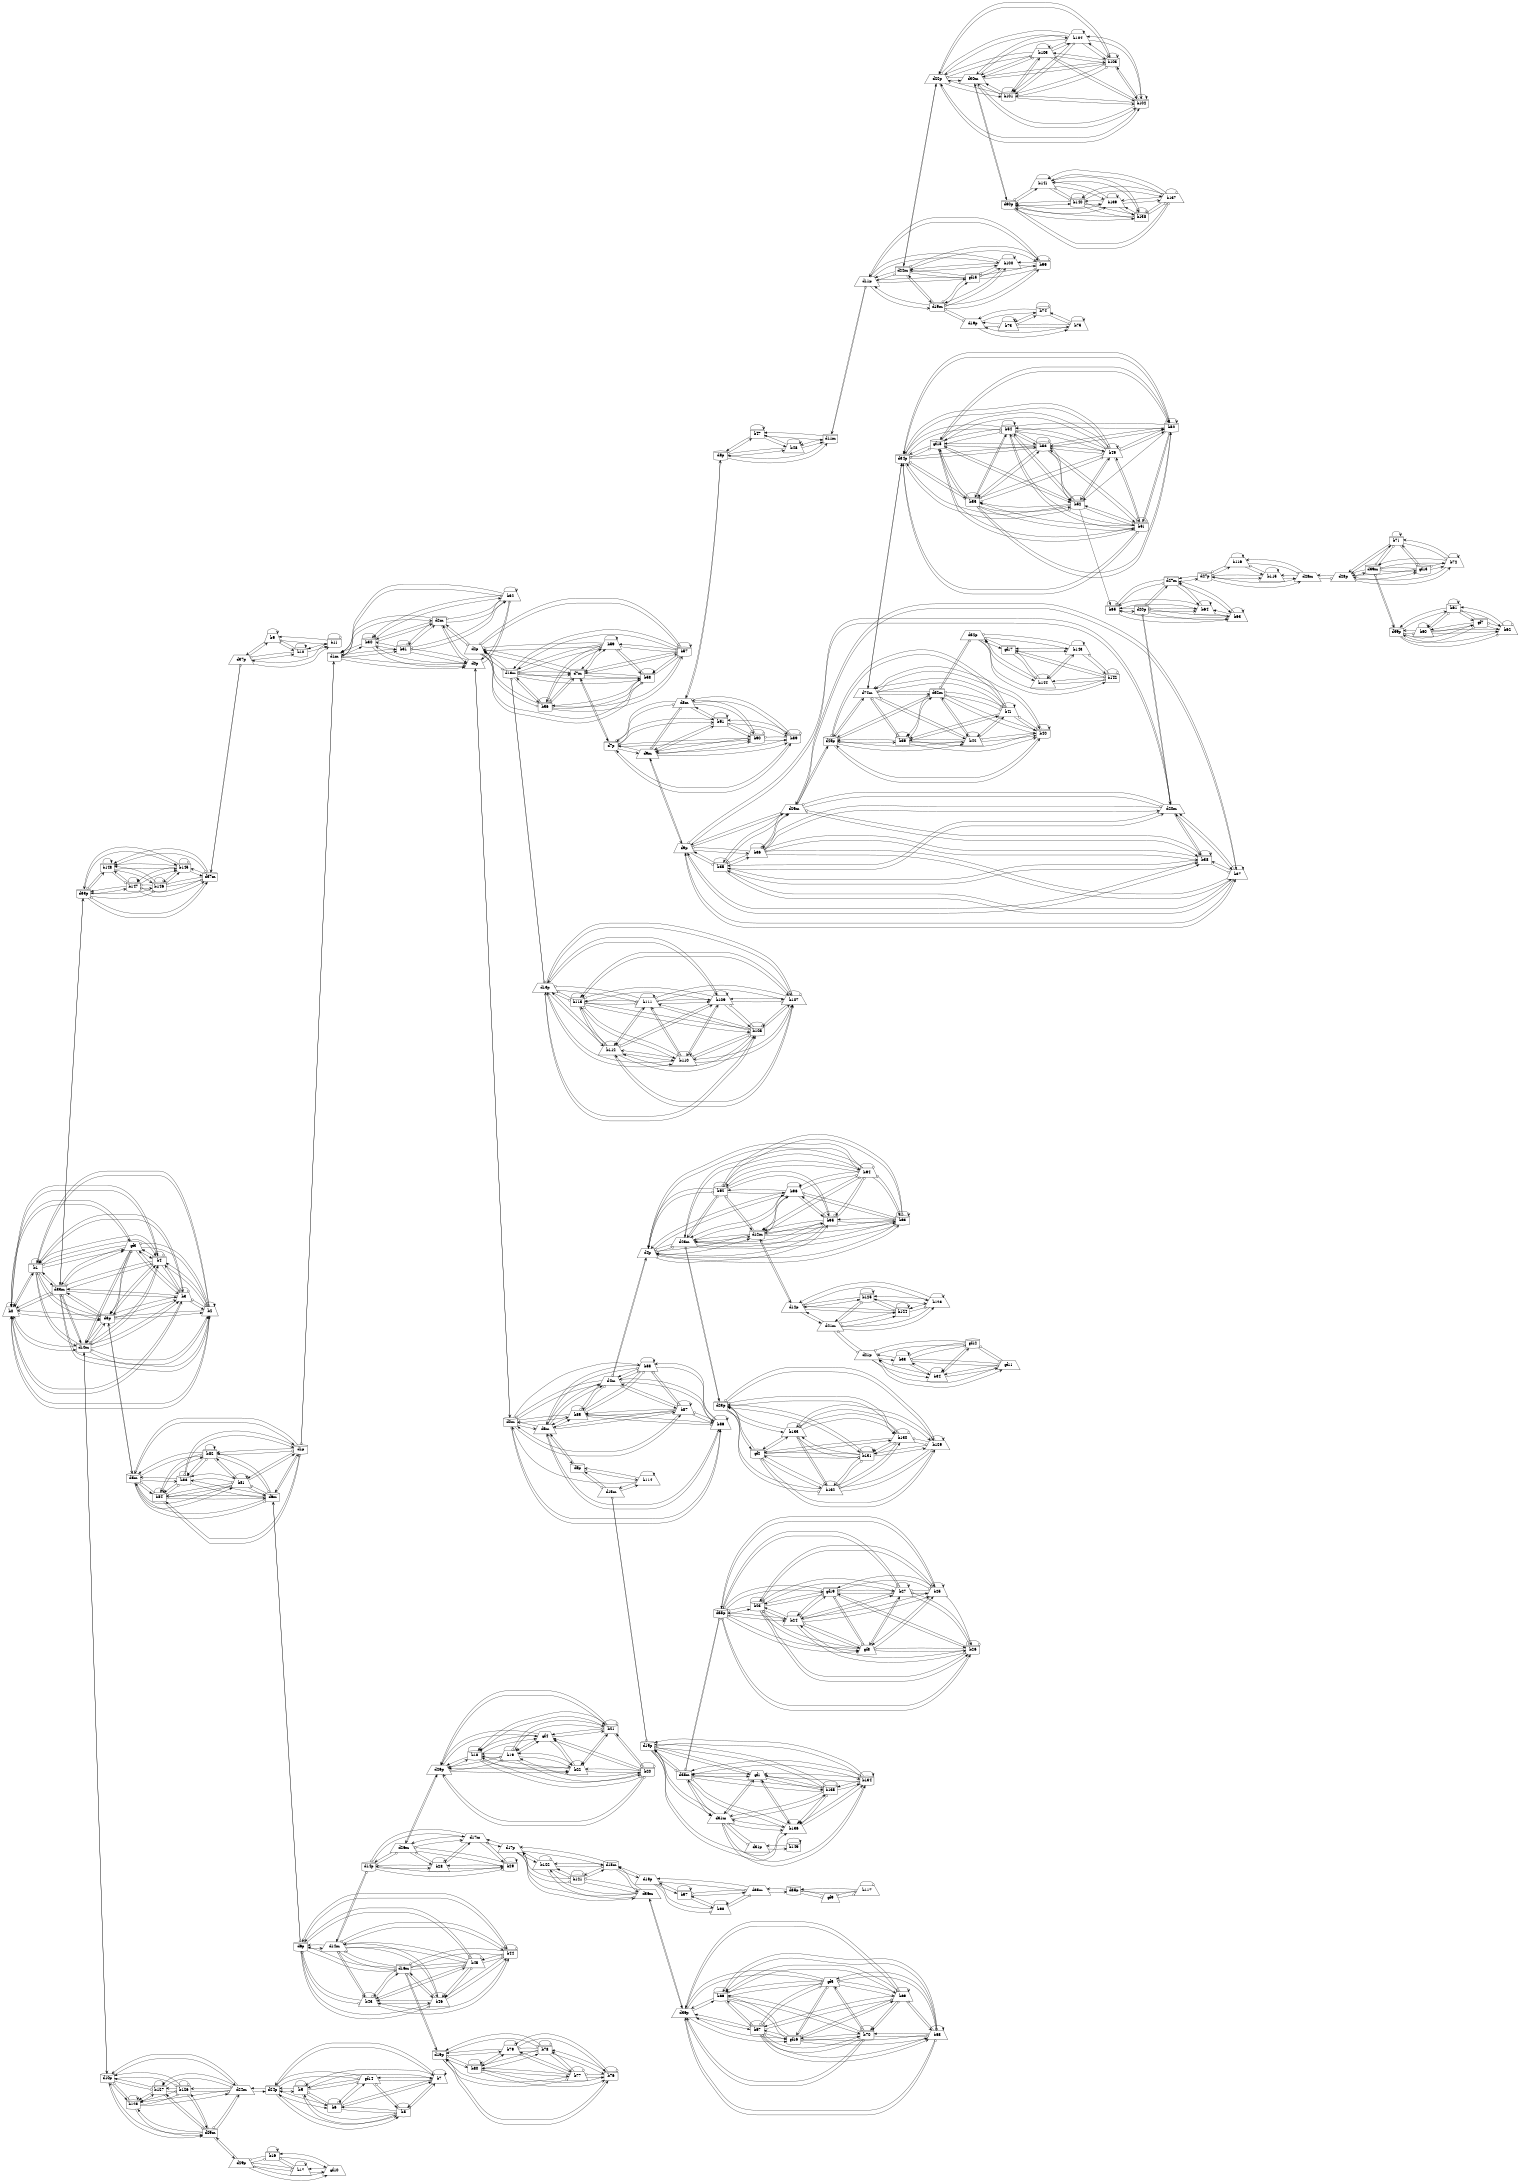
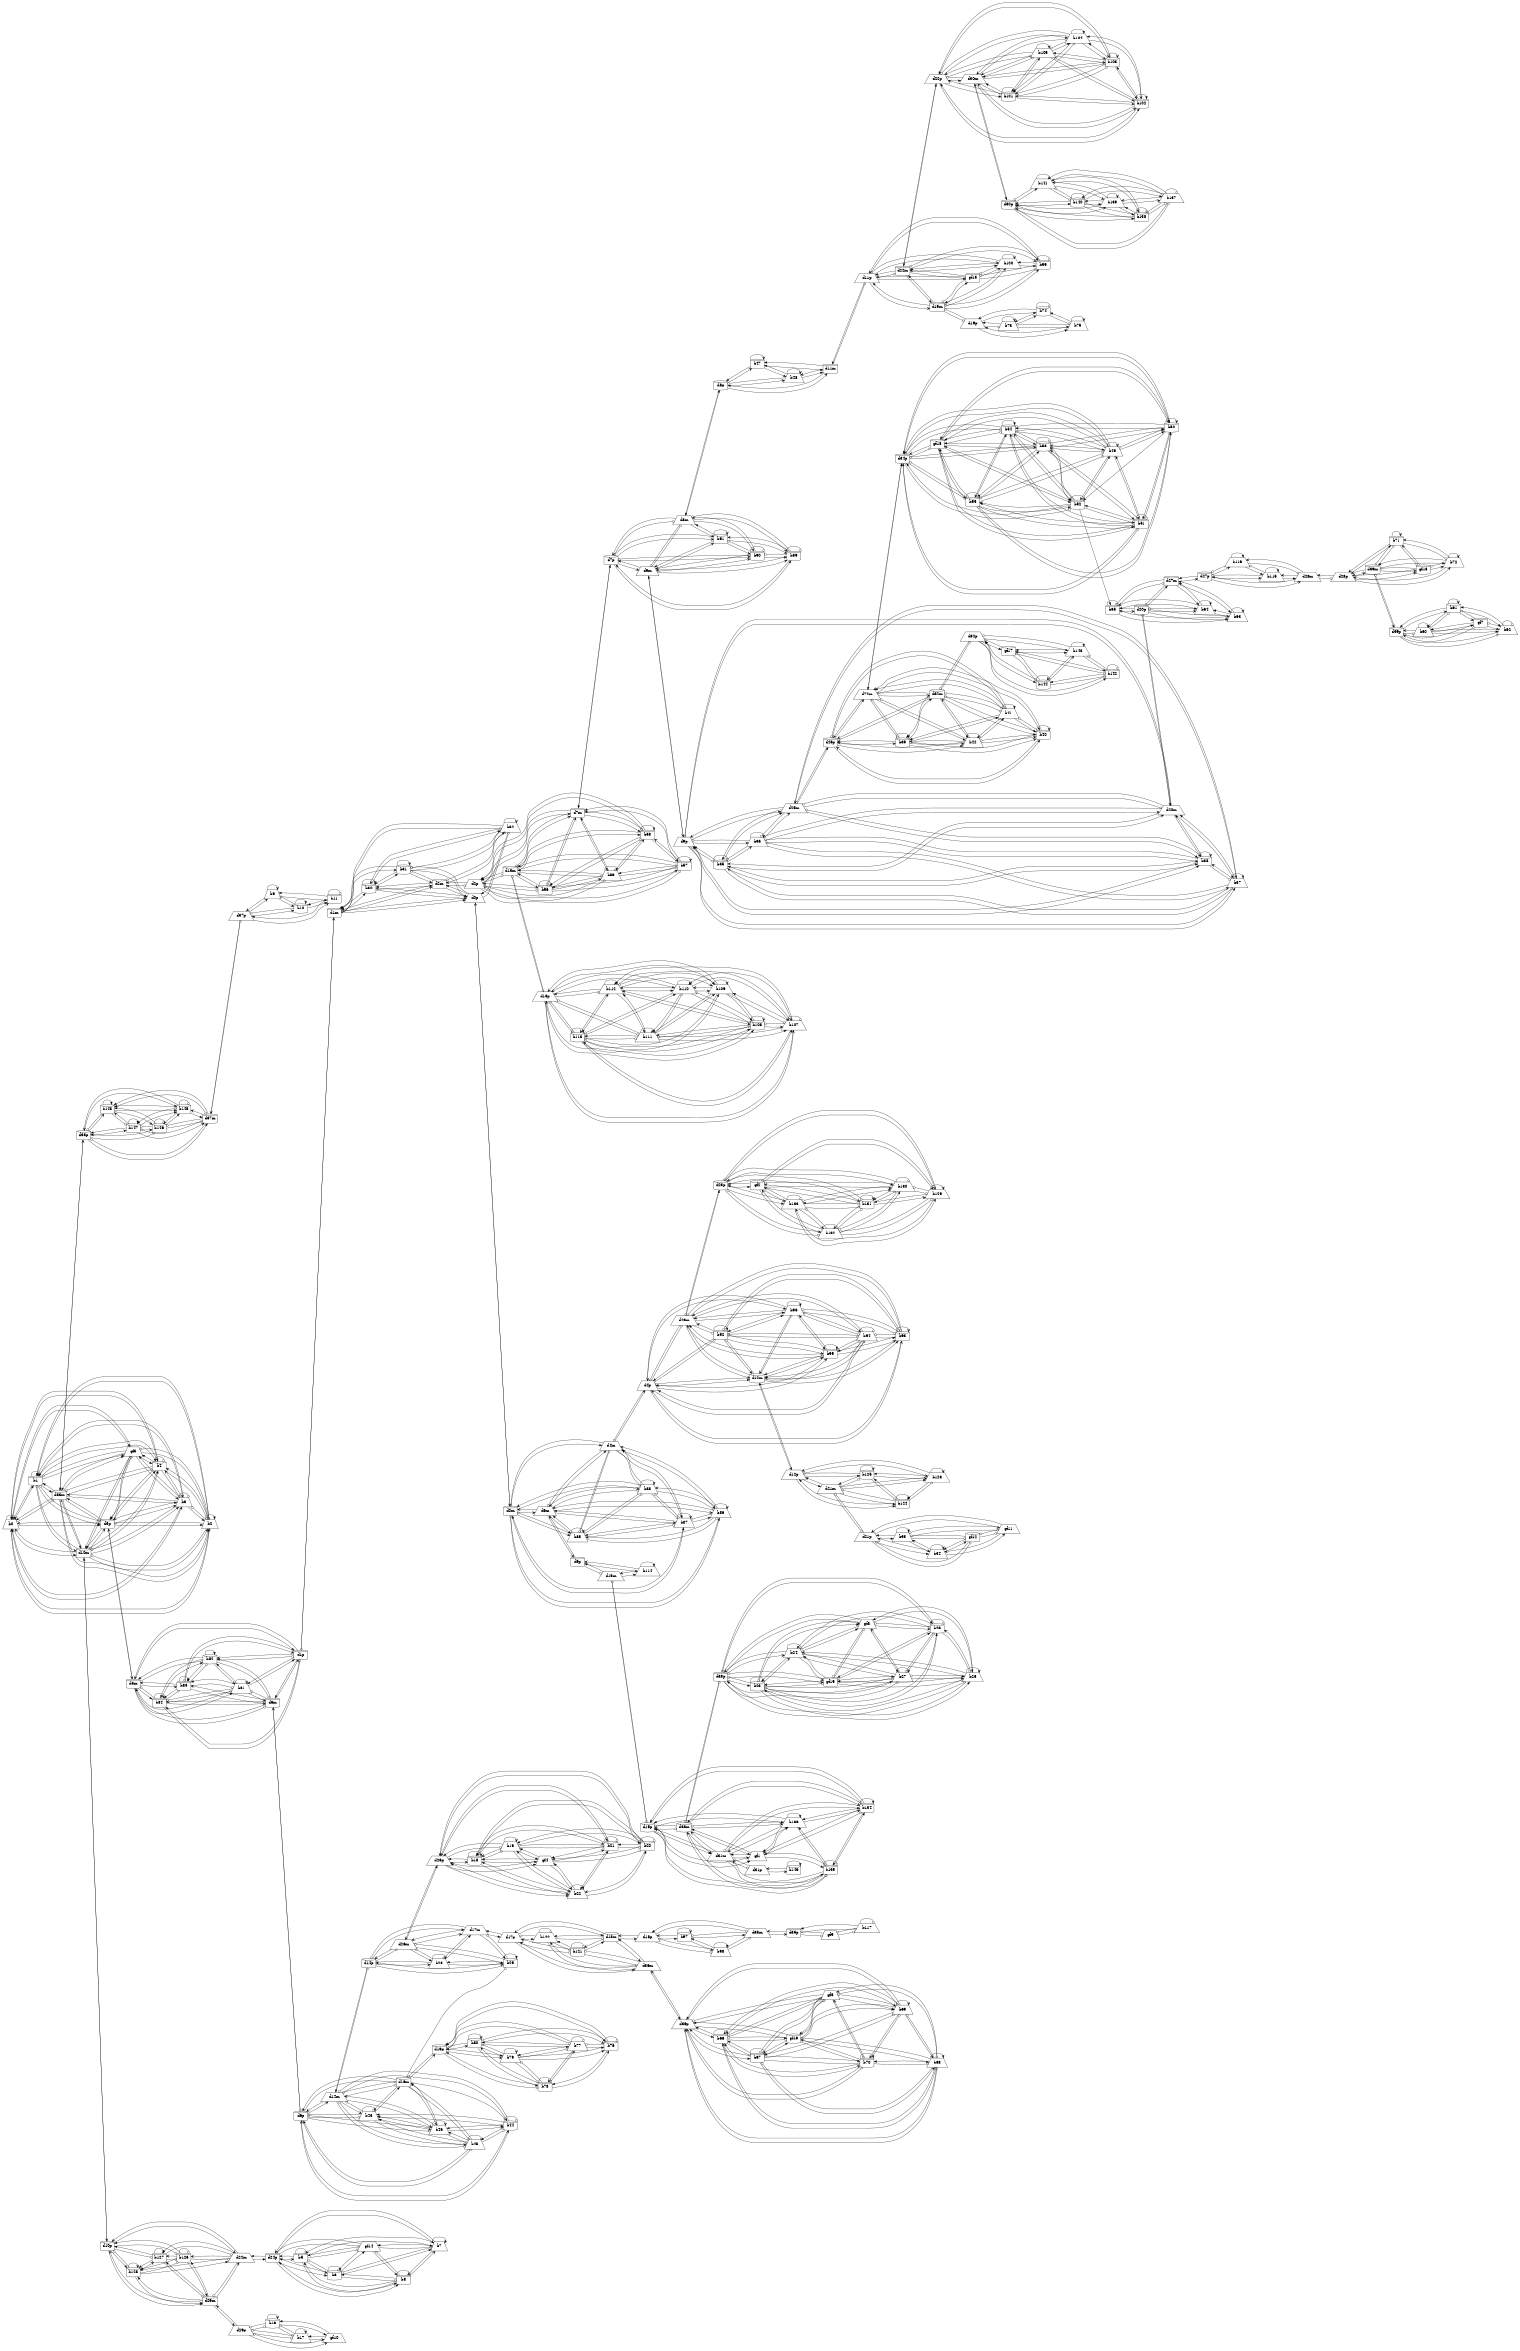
(1043, 683) -> (1043, 685)
(561, 1476) -> (579, 1484)
none -> (958, 1650)
(457, 1954) -> (445, 2013)
